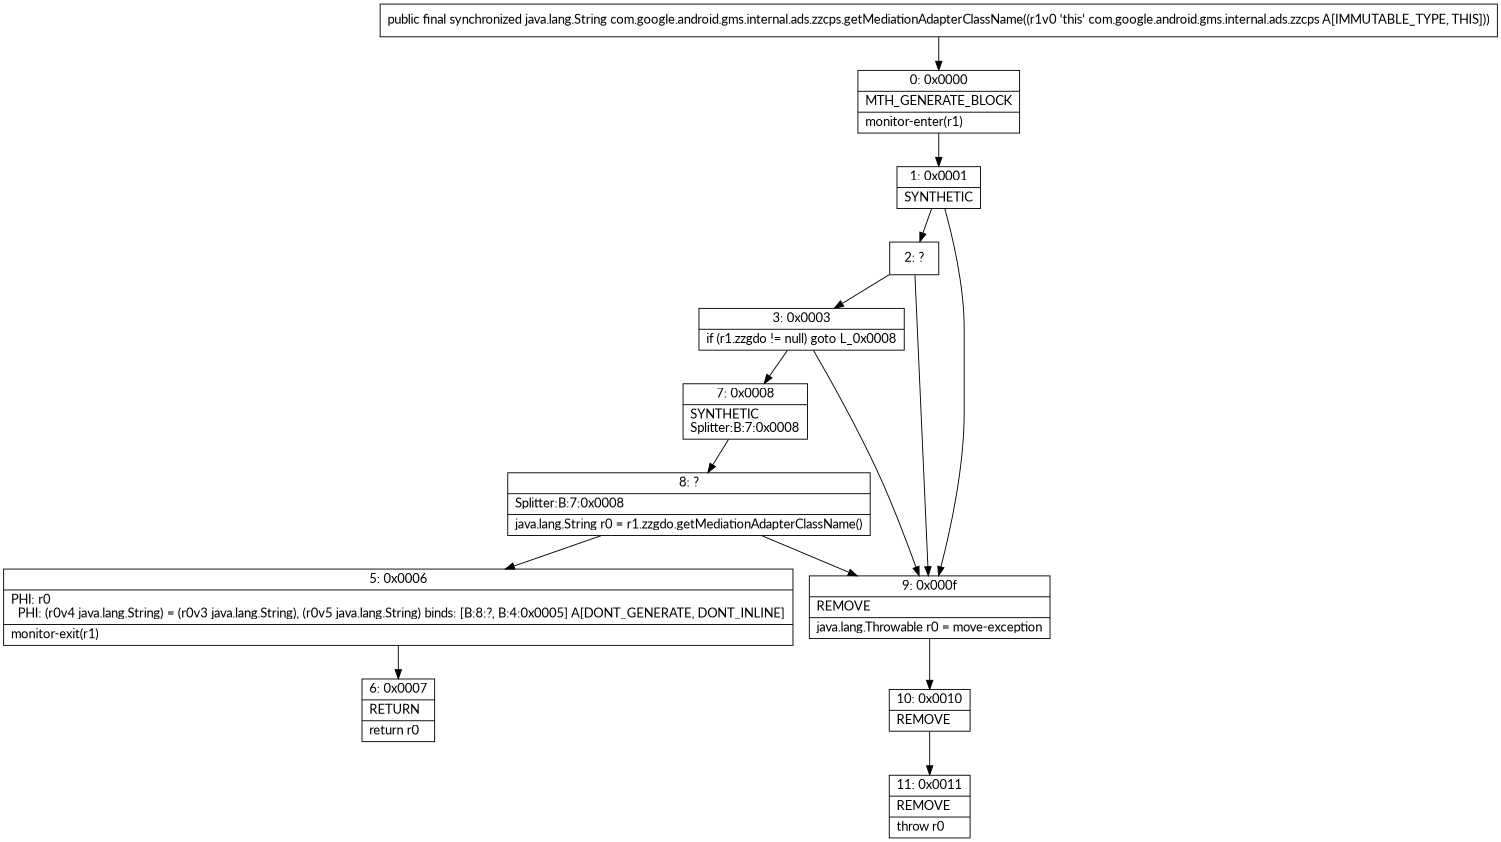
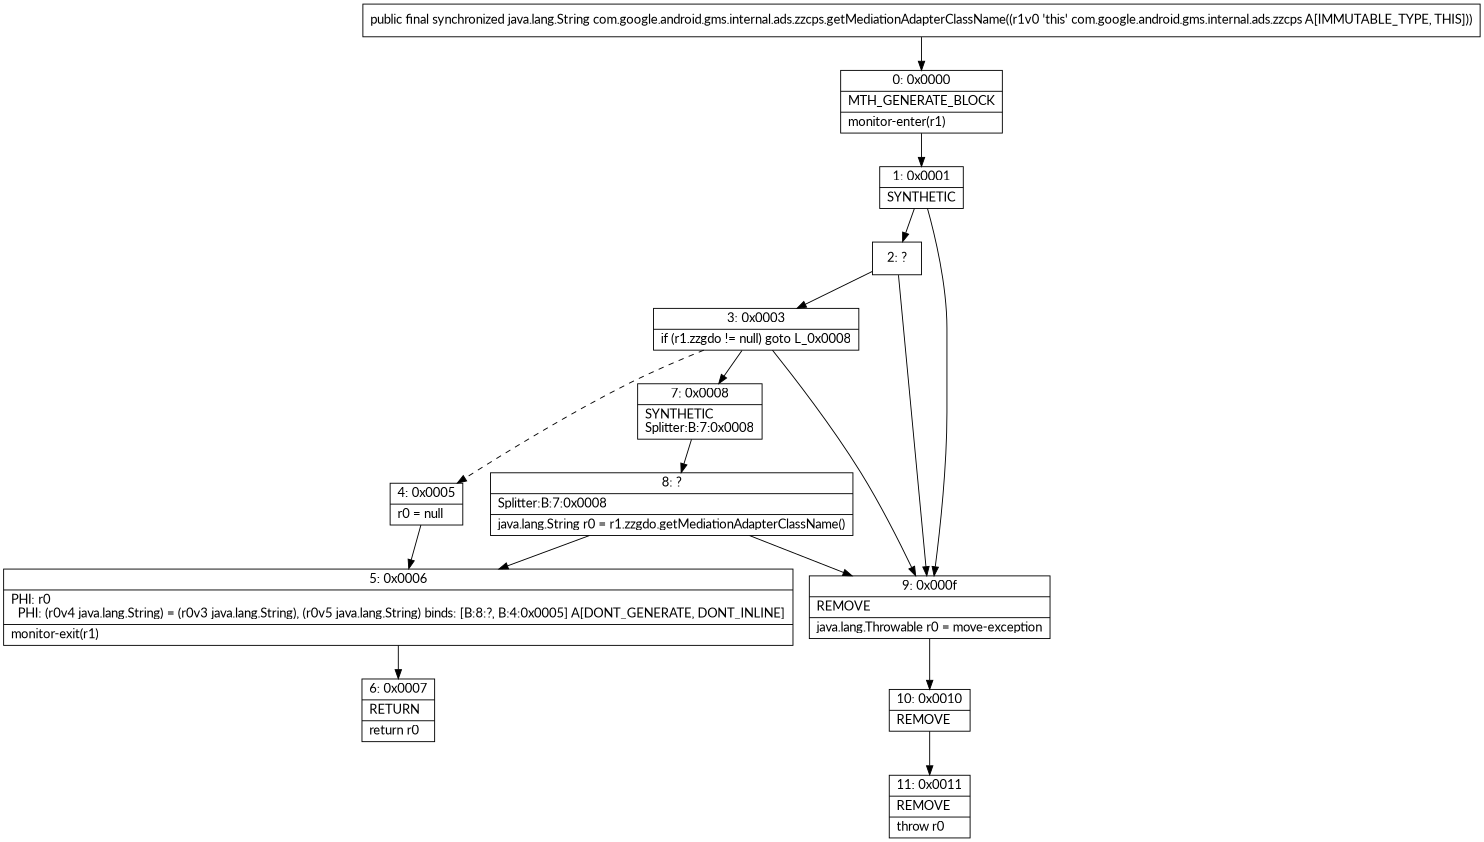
none -> (426, 504)
